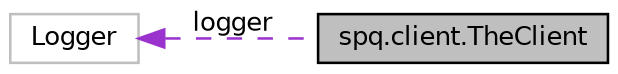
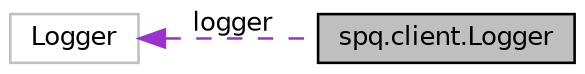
(463, 38) -> (446, 38)
